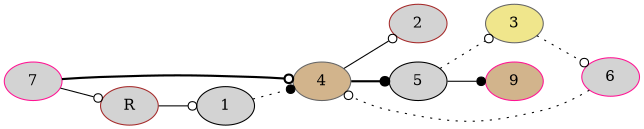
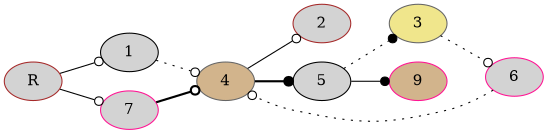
(462, 55) -> (366, 55)
(77, 92) -> (77, 94)
(270, 95) -> (173, 66)
